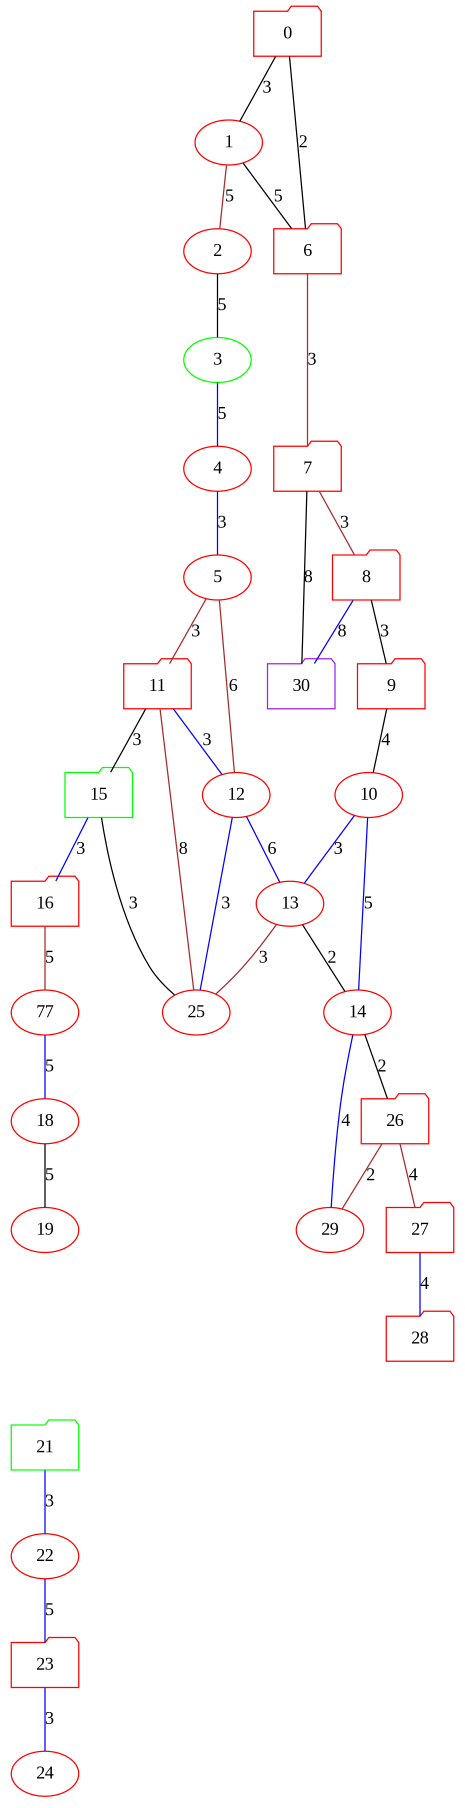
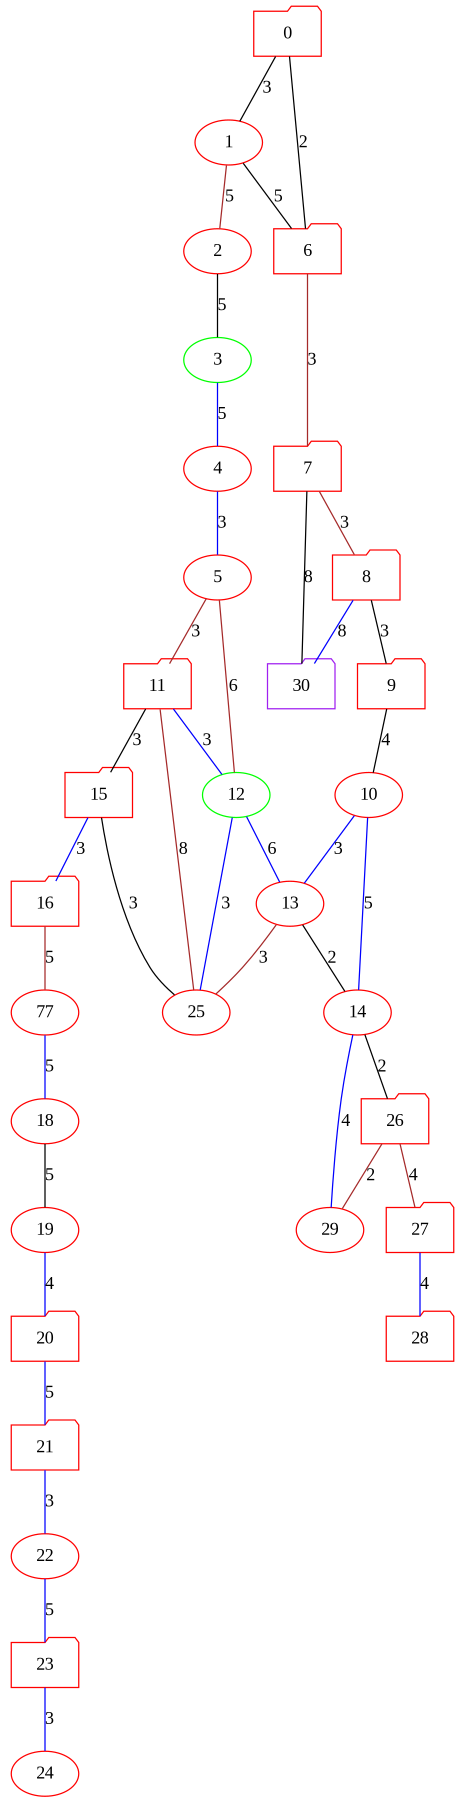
(99, 795) -> (99, 795)
(236, 795) -> (236, 795)
none -> (45, 1339)
(45, 1448) -> (45, 1448)
